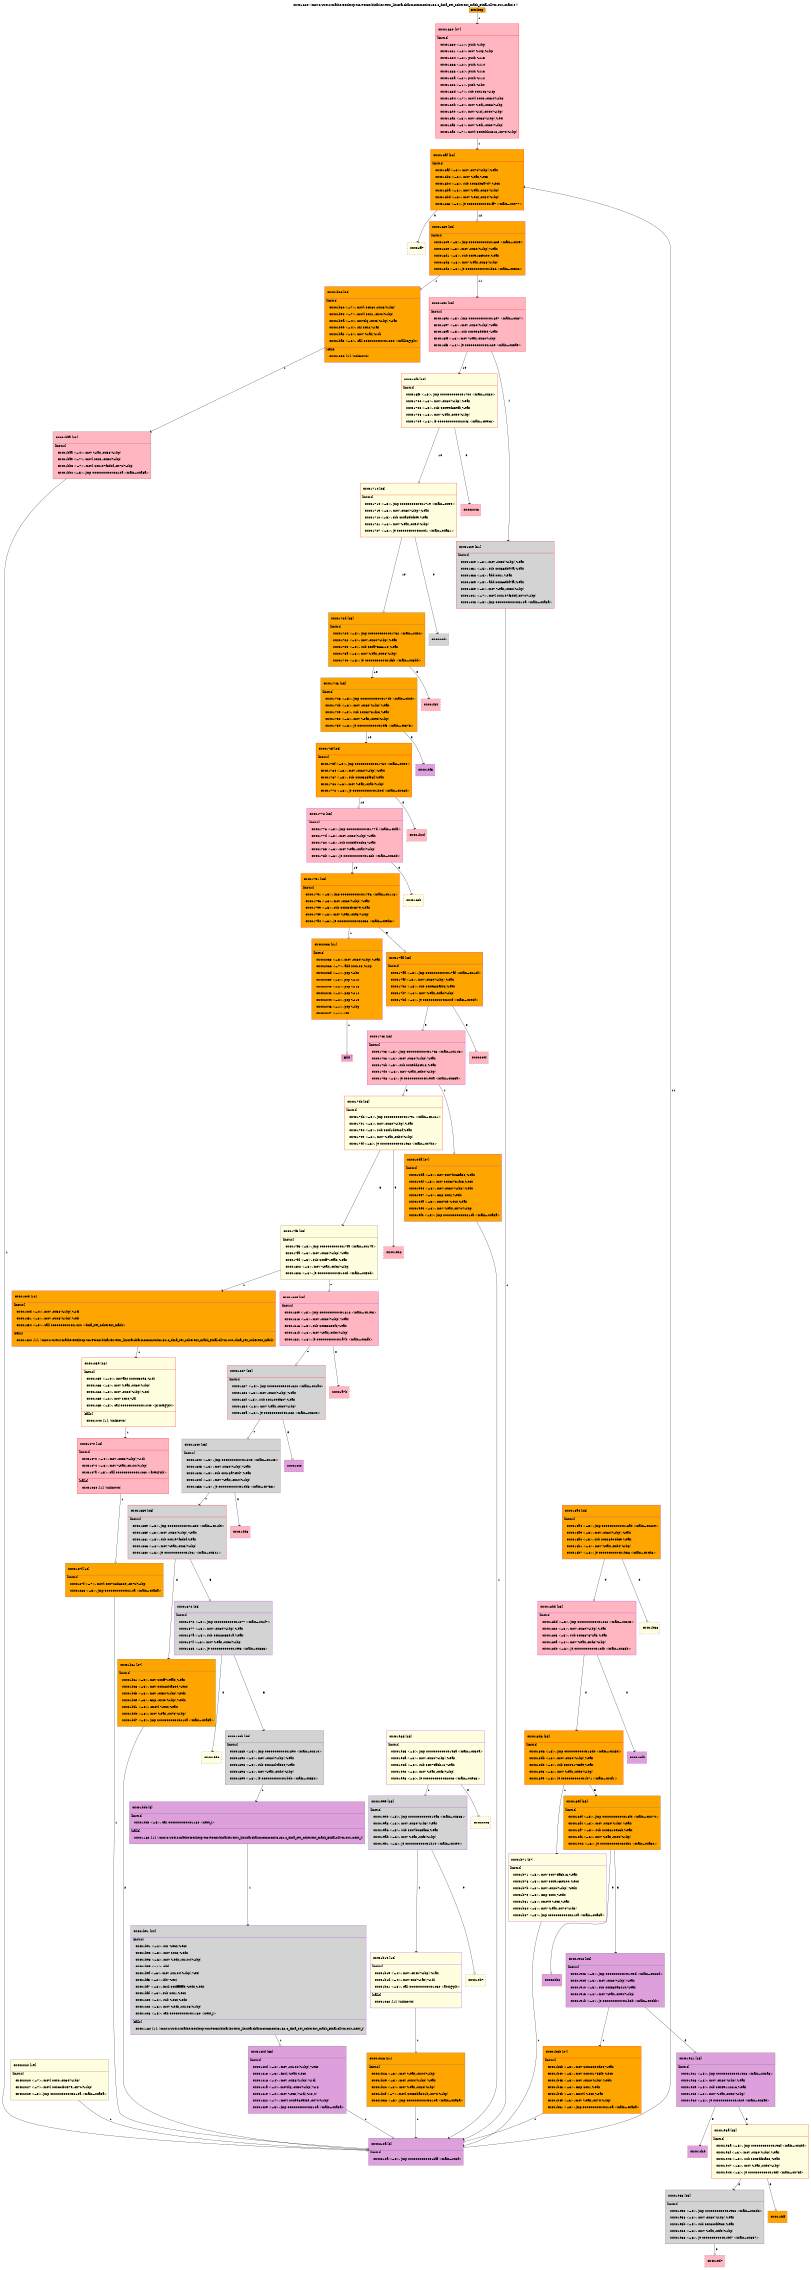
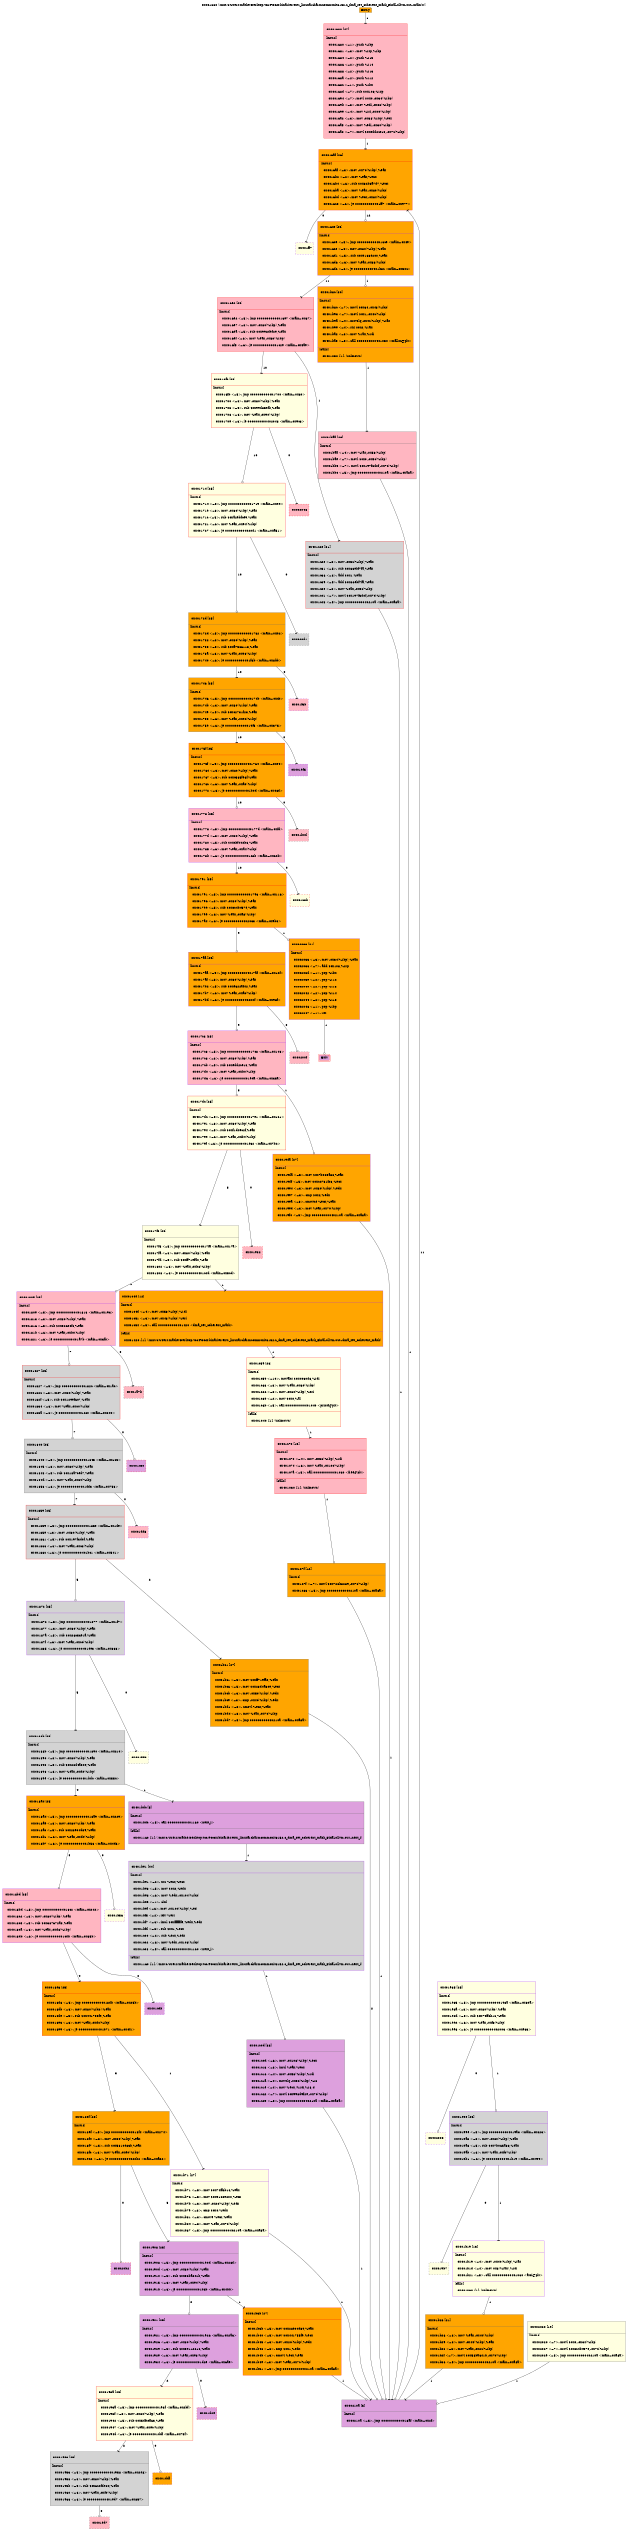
(477, 10) -> (366, 10)
none -> (76, 1790)
